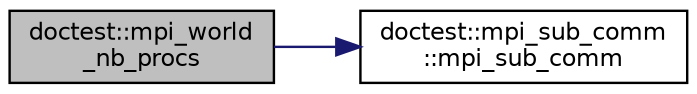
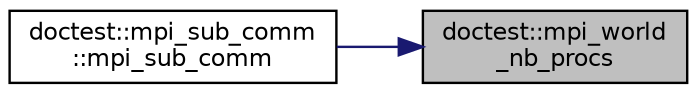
(305, 47) -> (368, 47)
